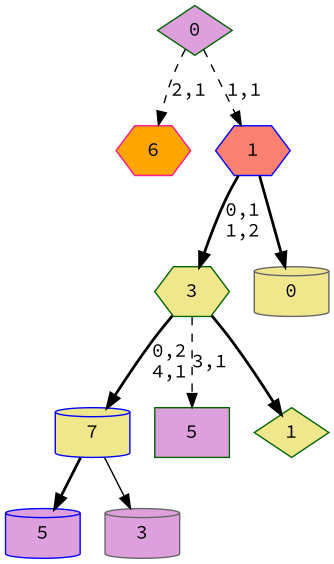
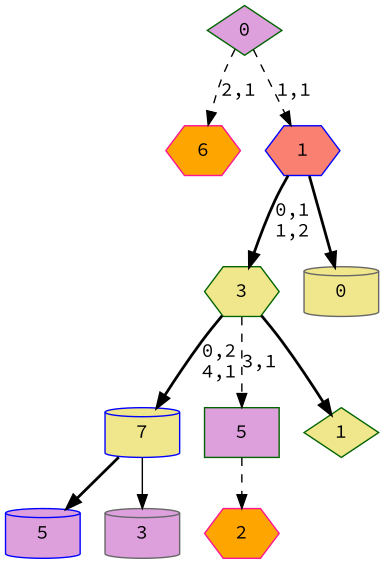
none -> (242, 533)
